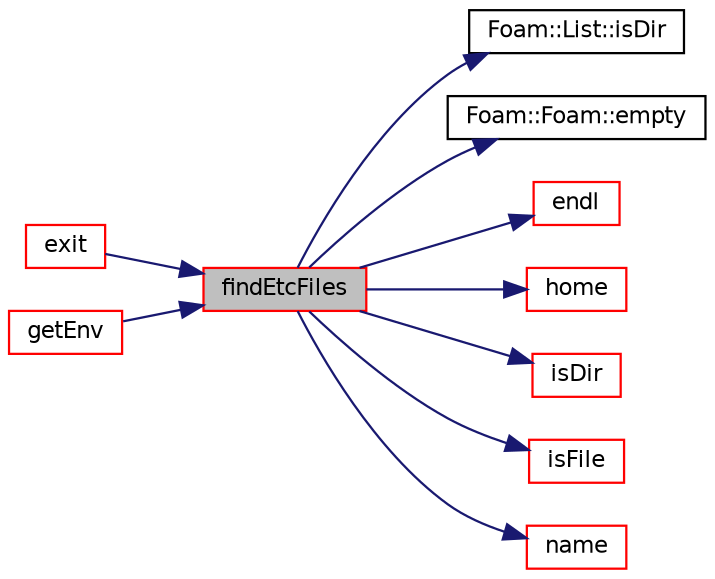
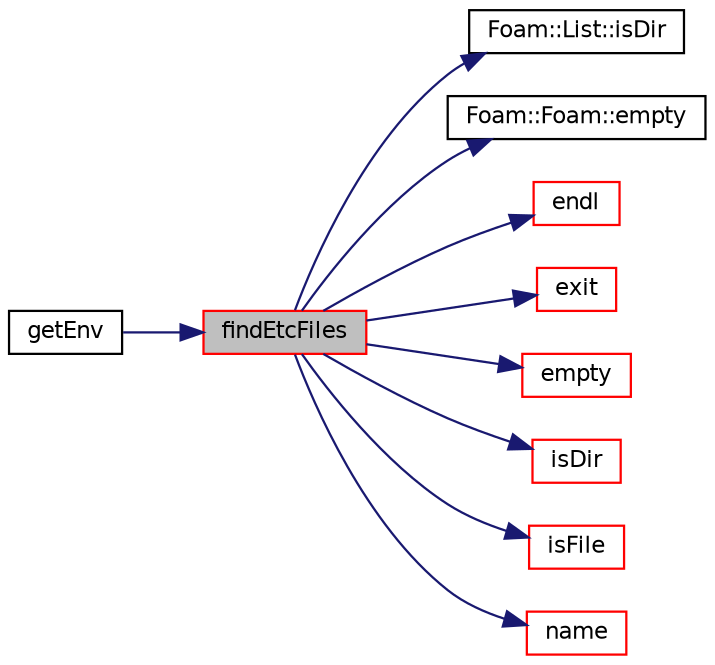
(143, 261) -> (440, 310)
(577, 289) -> (577, 375)
(66, 332) -> (66, 332)
